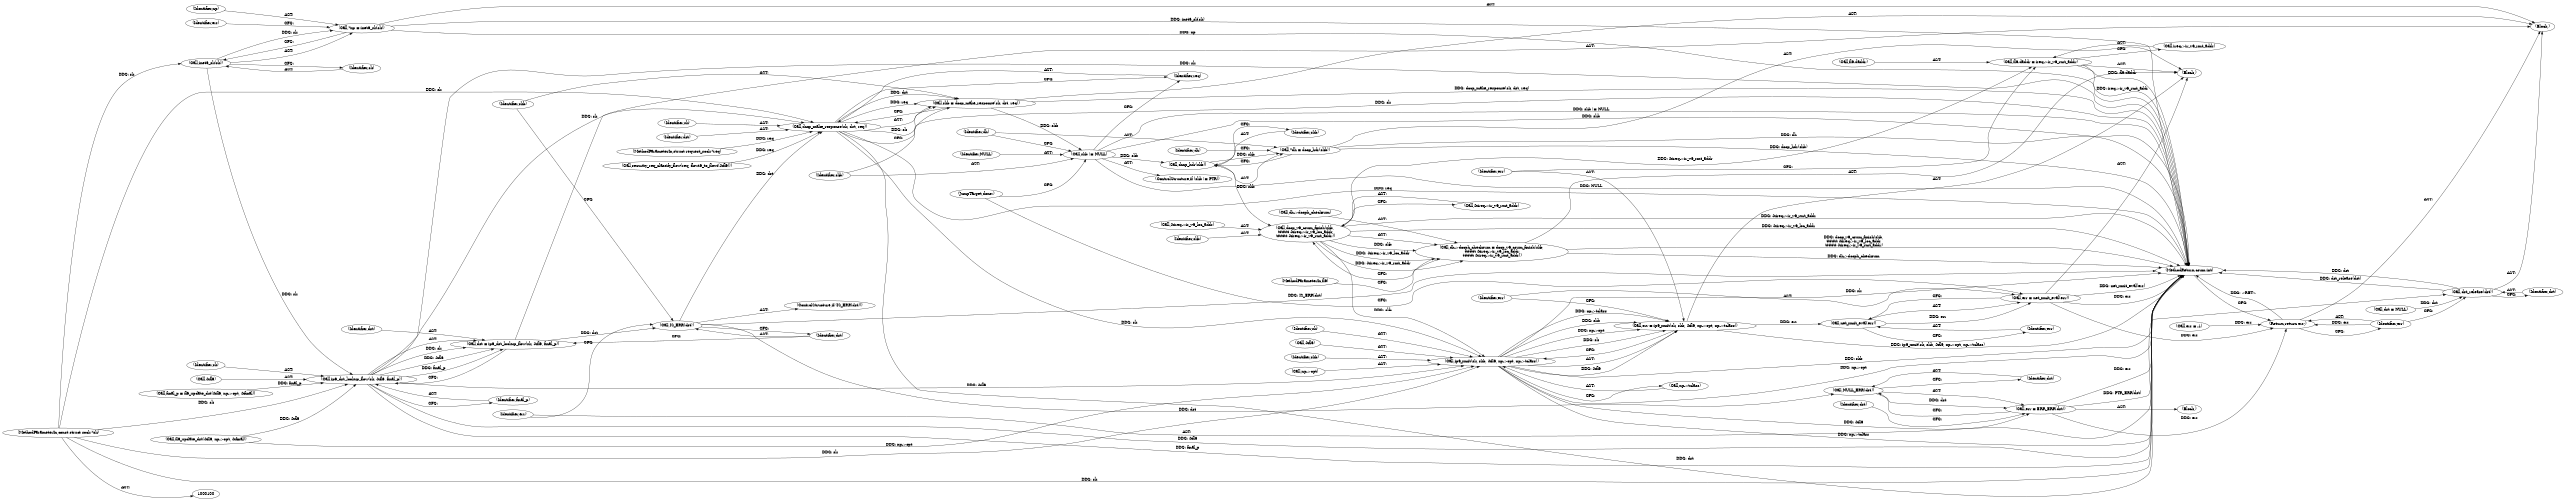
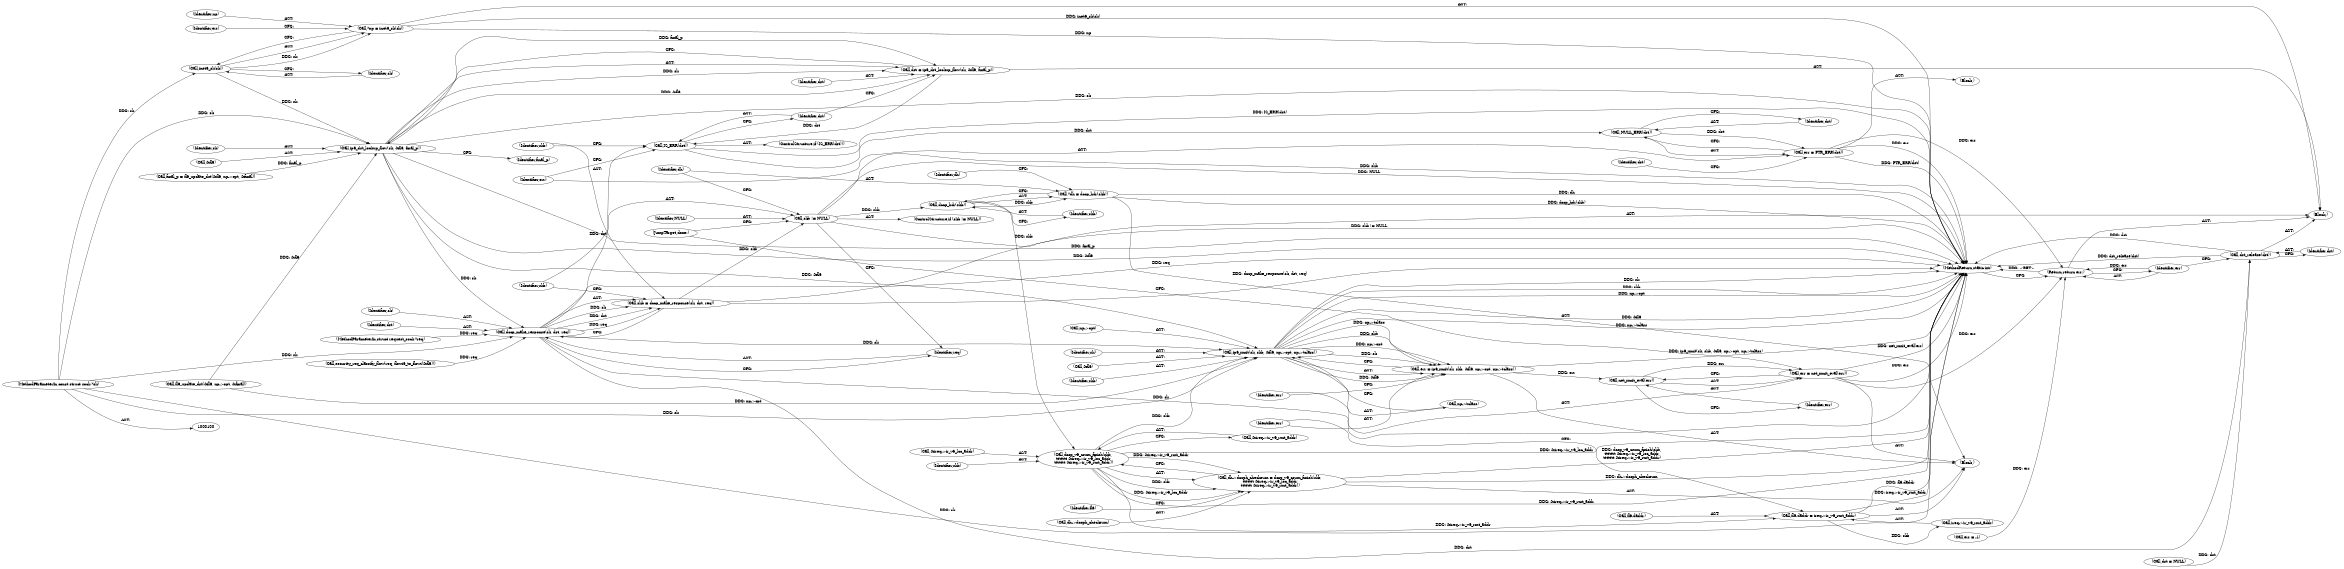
(2122, 49) -> (1900, 536)
(1187, 179) -> (947, 220)
(740, 219) -> (606, 239)
(2189, 270) -> (1967, 268)
(1305, 281) -> (1083, 509)
(433, 397) -> none
(2041, 409) -> (1819, 153)
